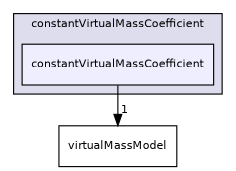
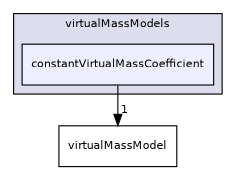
(118, 24) -> (118, 24)
